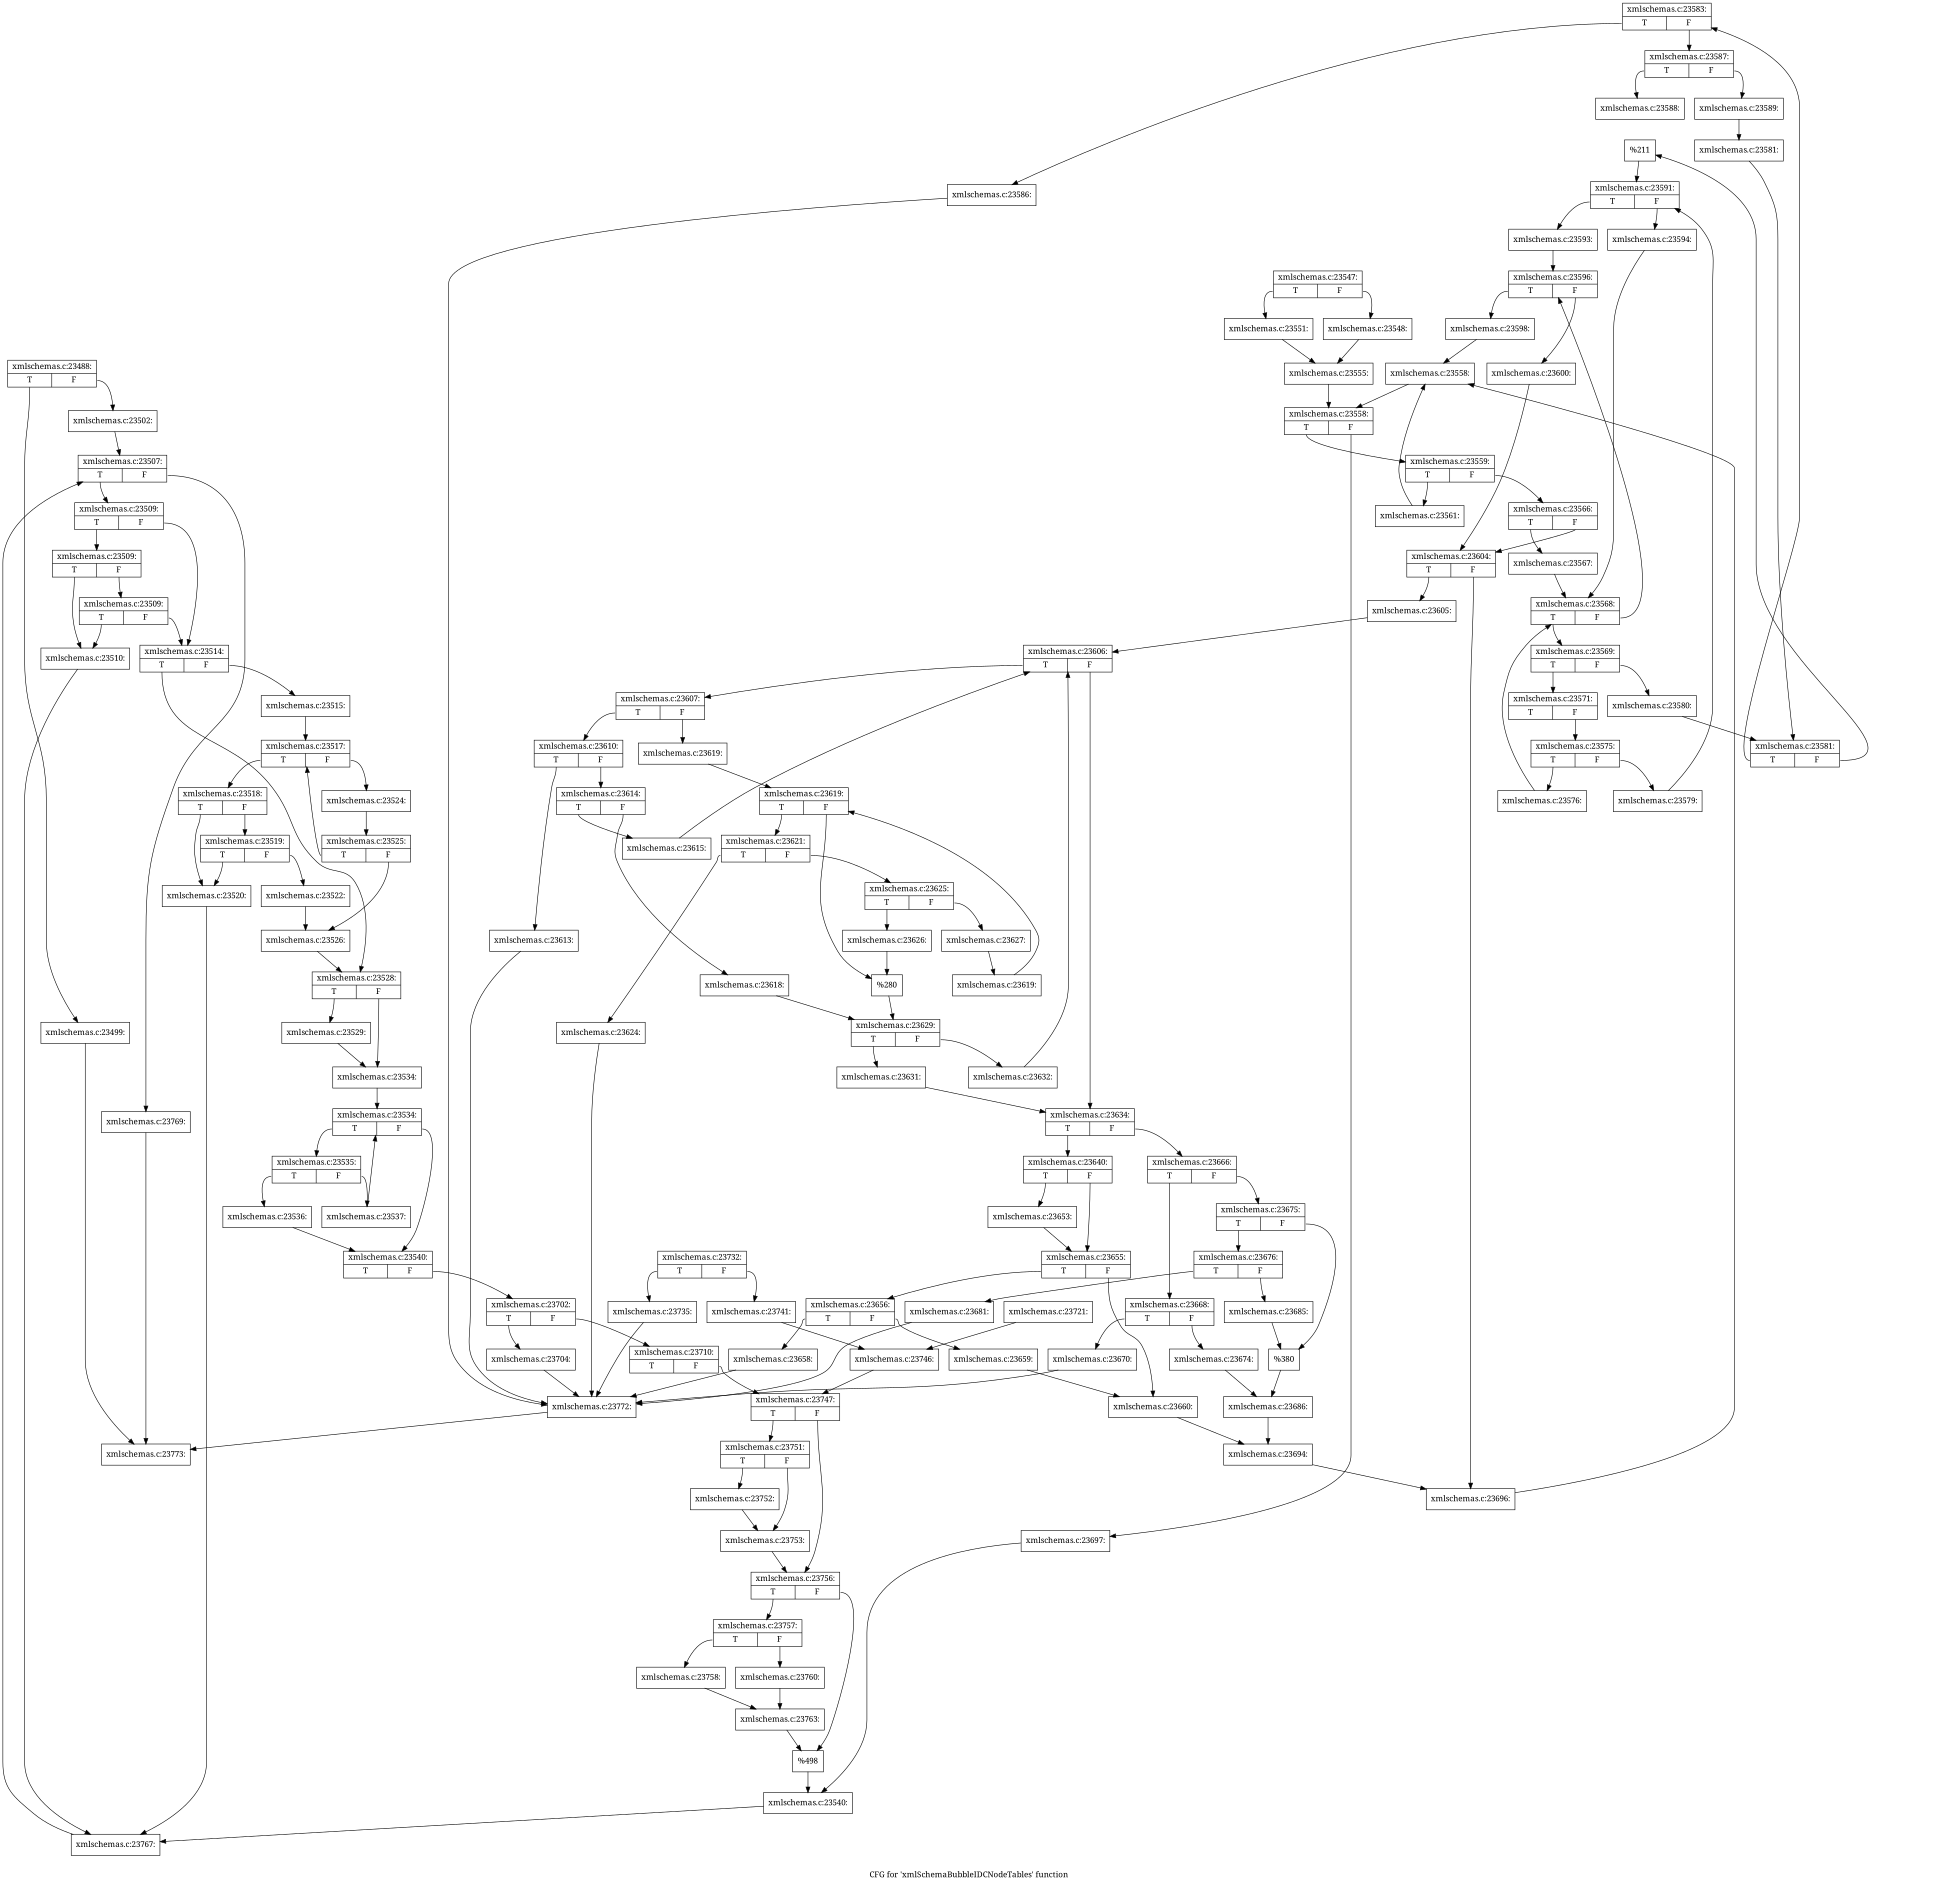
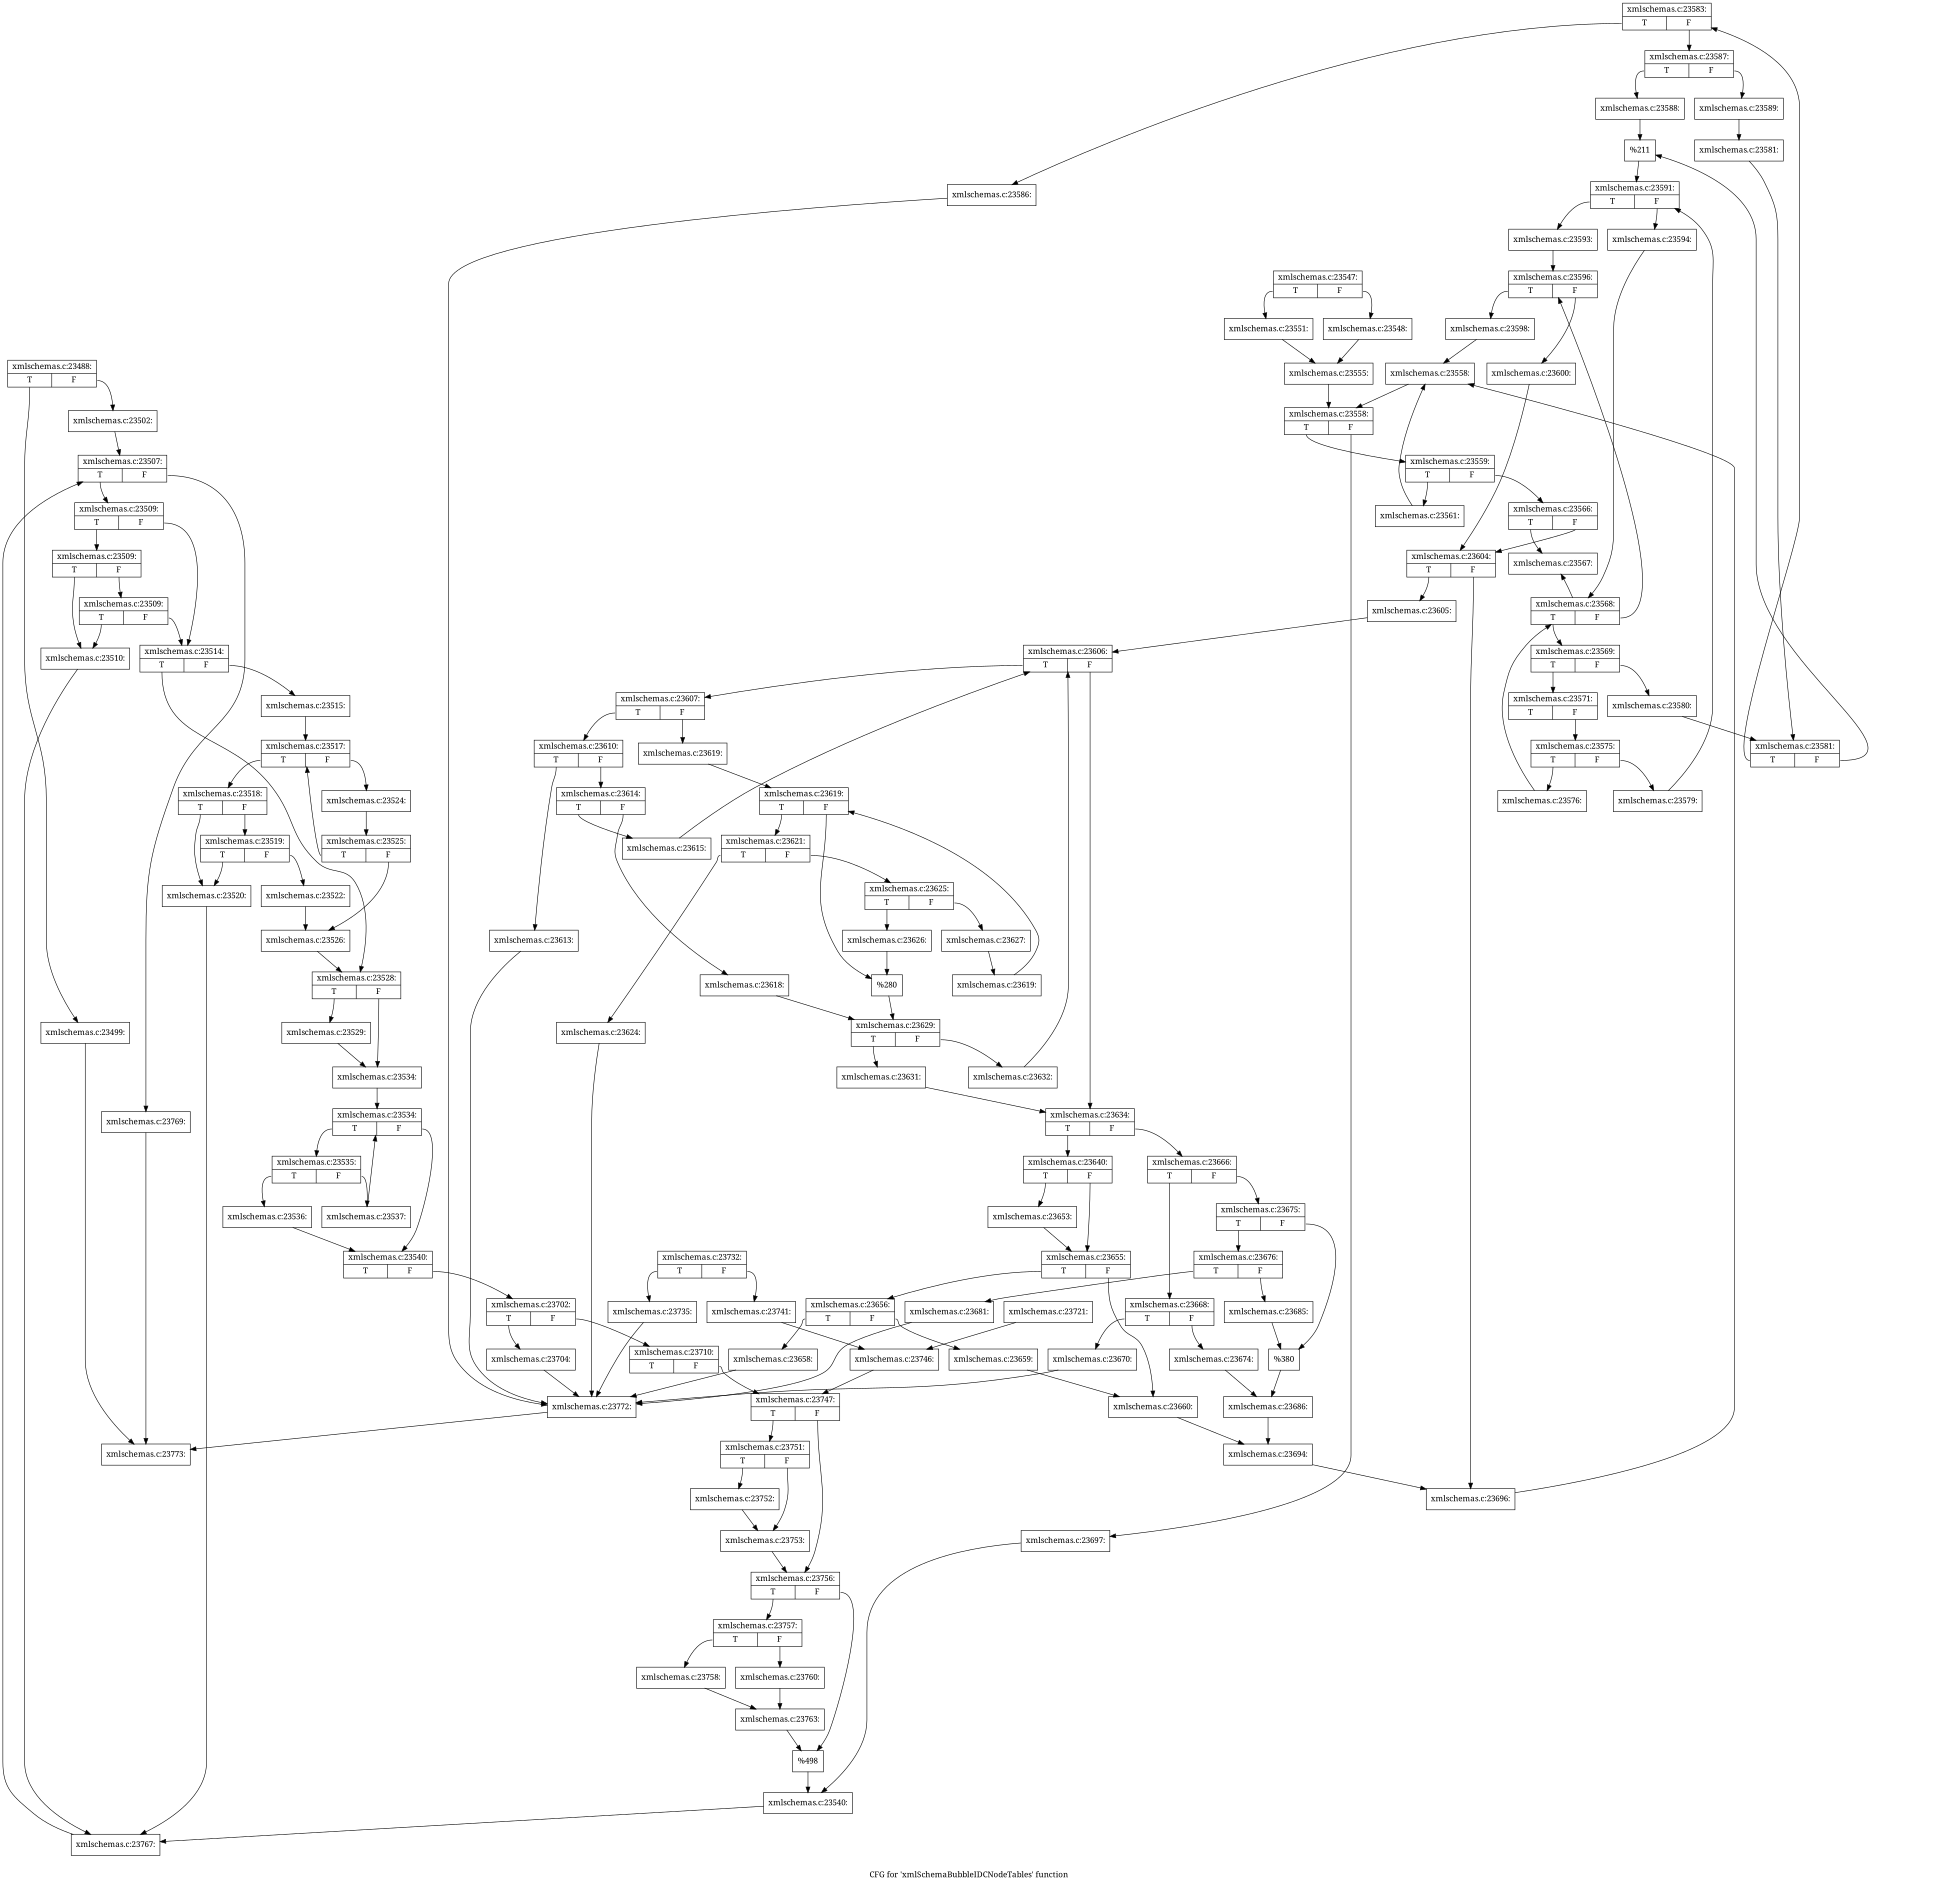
none -> (1640, 127)
(1558, 584) -> (1569, 588)
